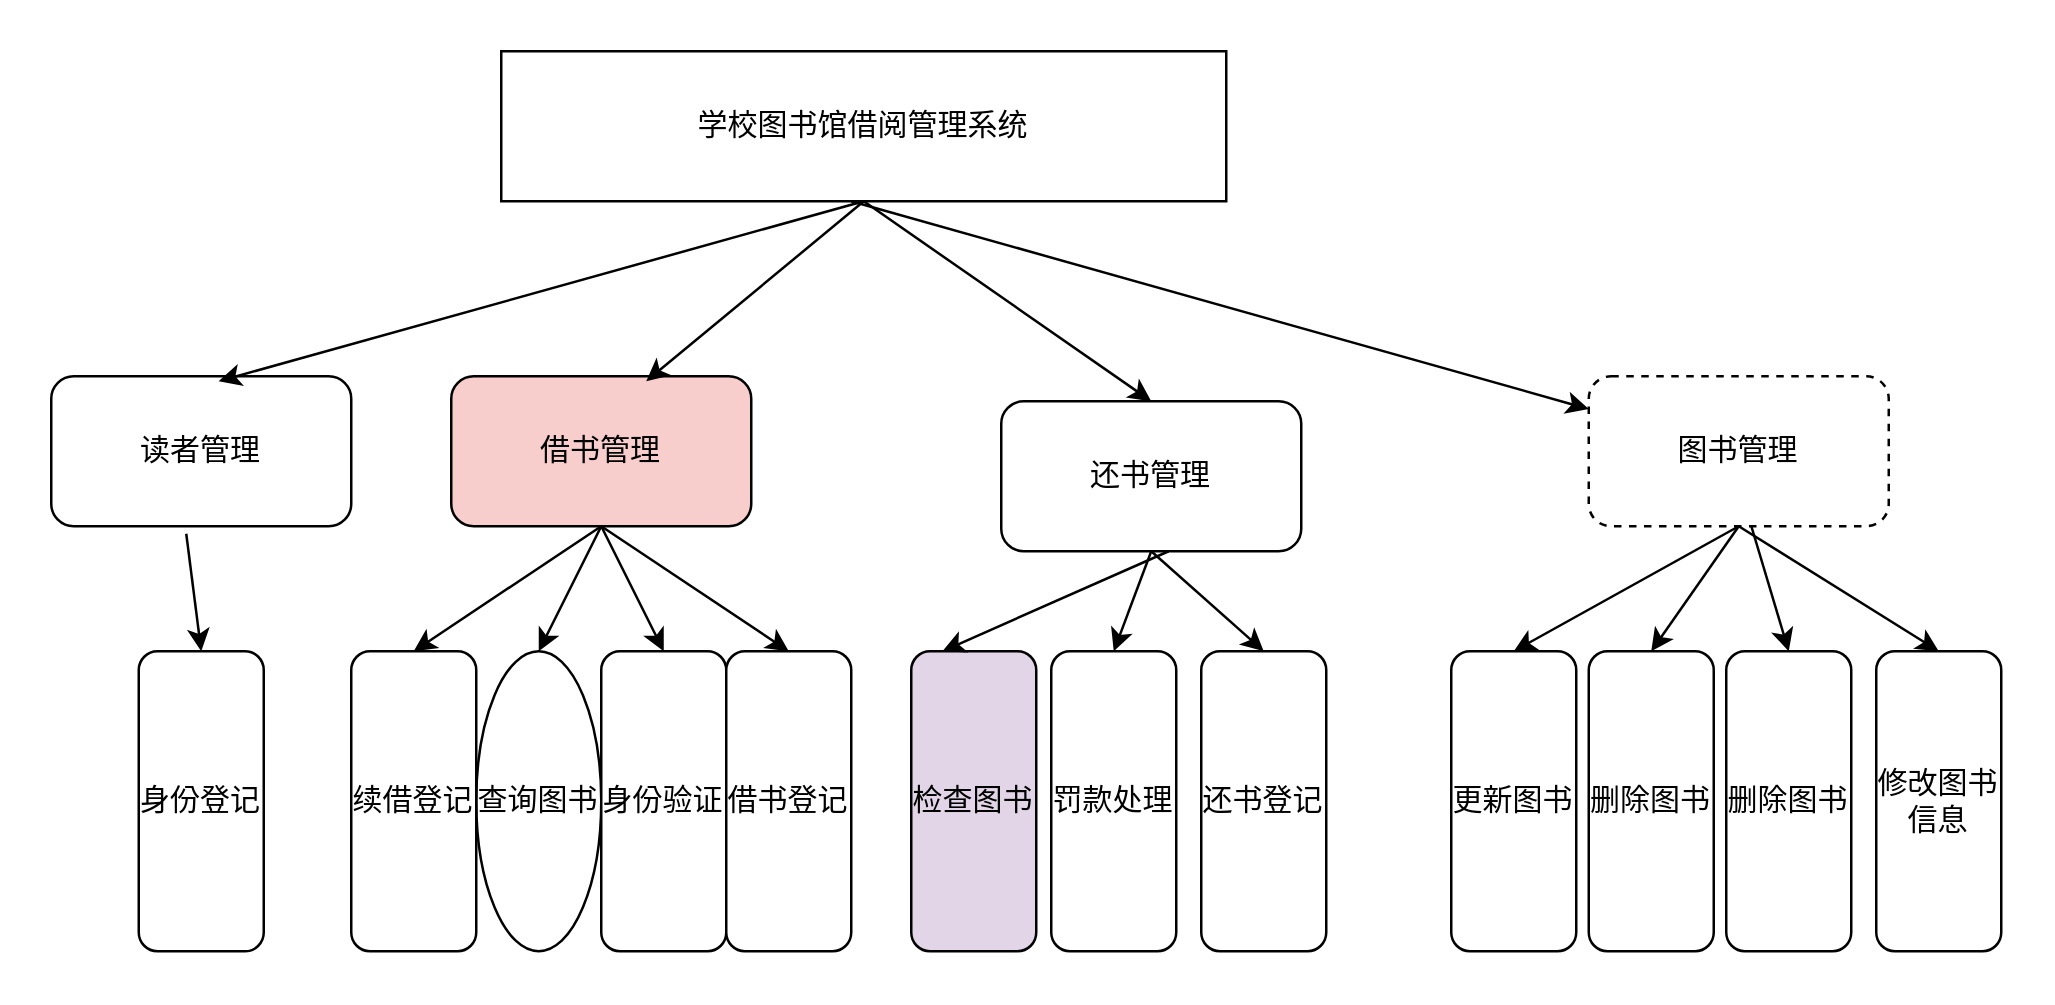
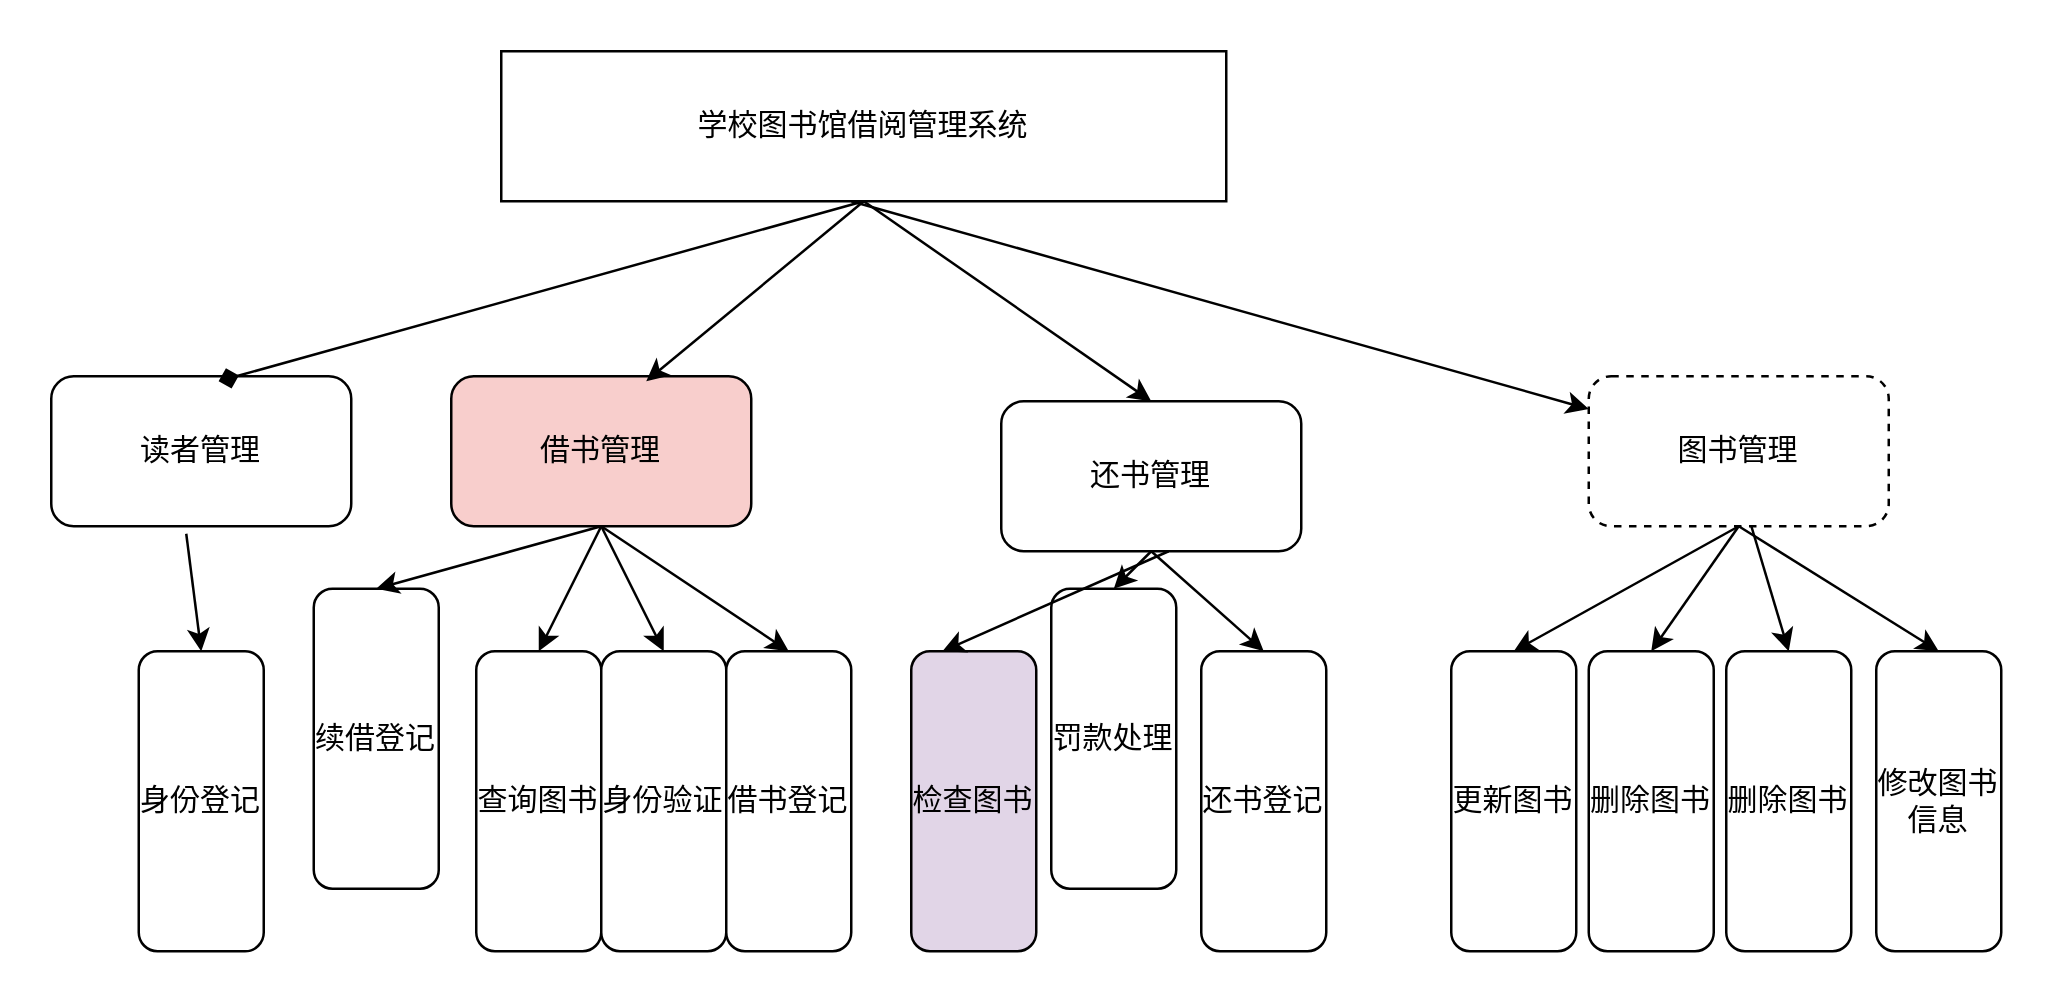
(237, 376) -> (238, 376)
(414, 801) -> (376, 739)
(539, 801) -> (539, 801)
(1114, 801) -> (1114, 739)
